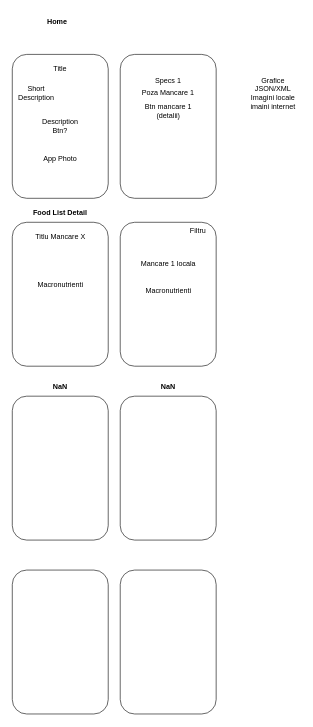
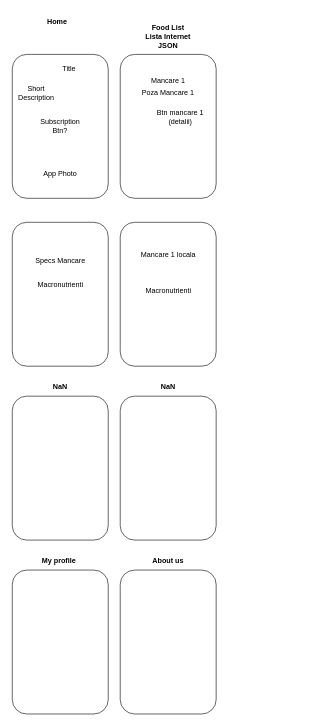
none -> (168, 36)
(60, 69) -> (69, 69)
(168, 81) -> (168, 81)
(273, 93) -> none
(168, 111) -> (180, 117)
(60, 126) -> (60, 126)
(60, 159) -> (60, 174)
(60, 213) -> none
(198, 231) -> none
(60, 237) -> none
none -> (60, 261)
(168, 264) -> (168, 255)
none -> (59, 561)
none -> (168, 561)
